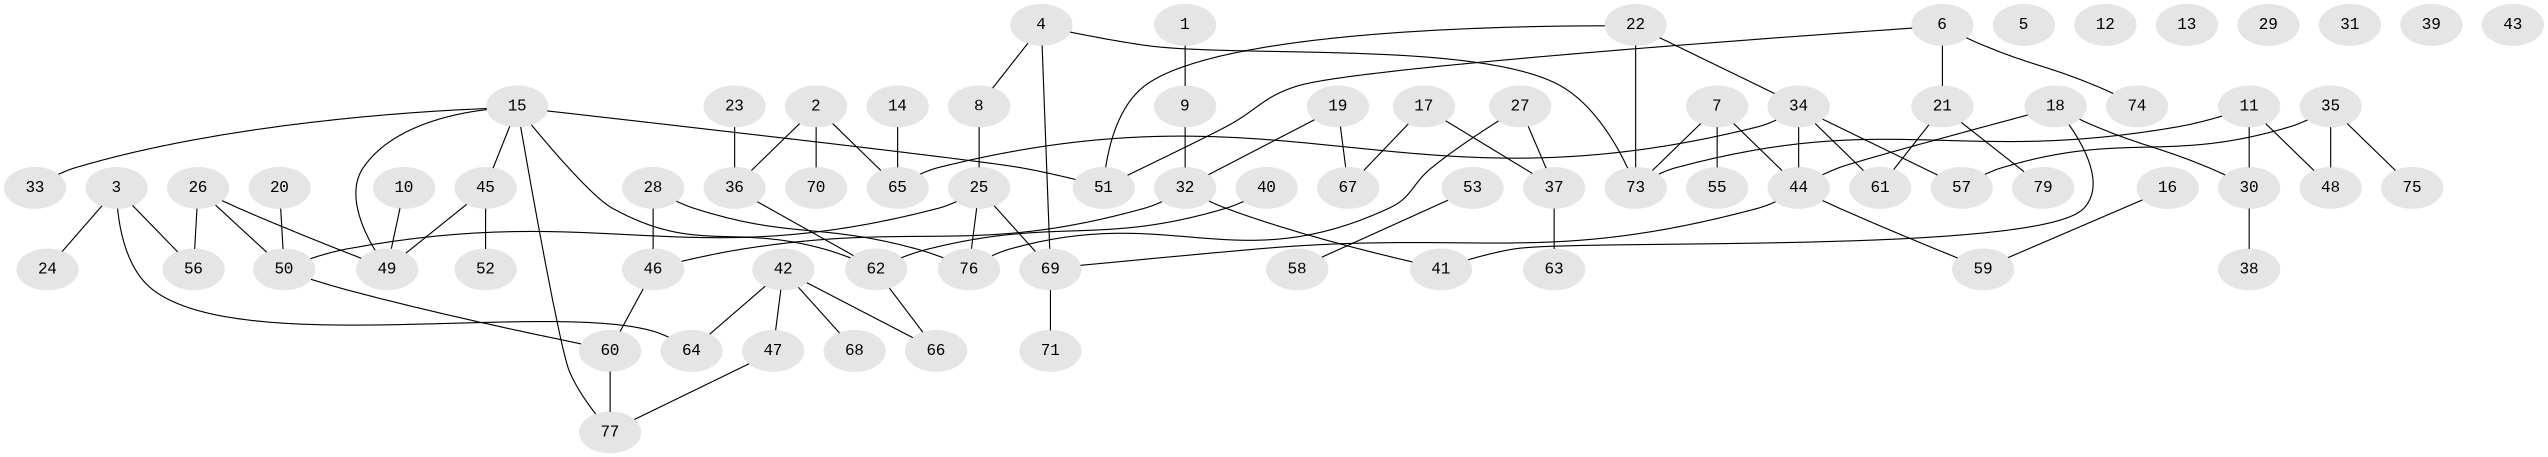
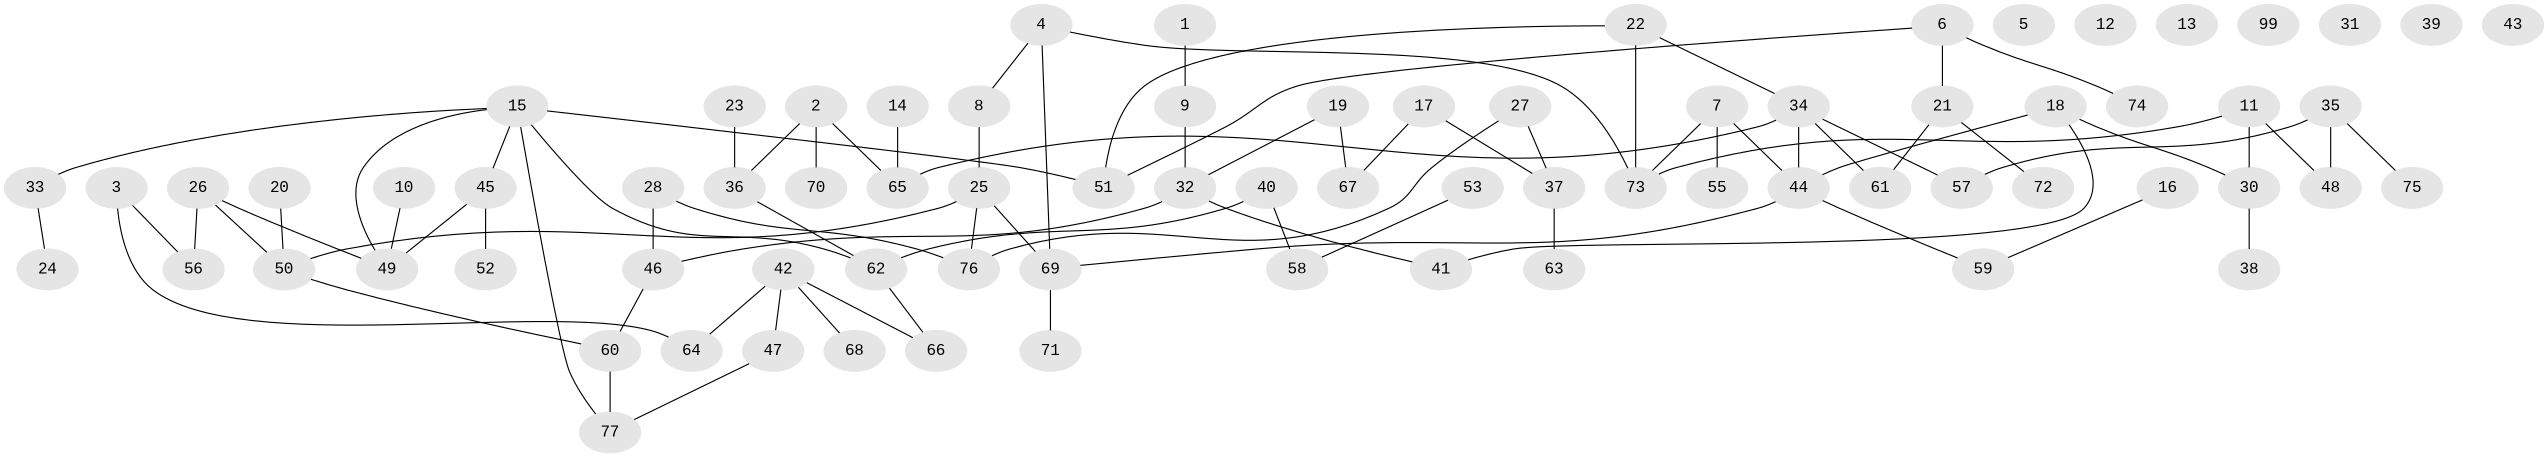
(2268, 25) -> (2268, 25)
(2043, 188) -> (2043, 188)
none -> (1278, 218)
(82, 229) -> (41, 228)
